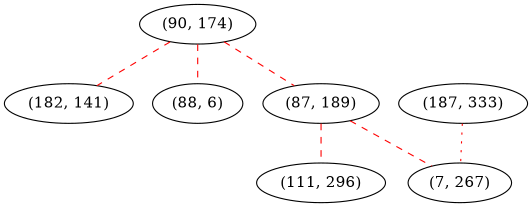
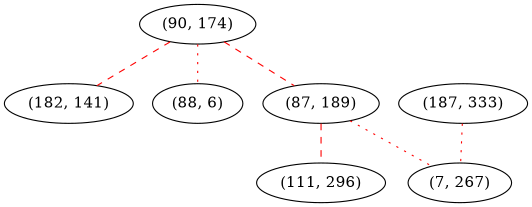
(198, 64) -> (198, 64)
(391, 143) -> (391, 143)
